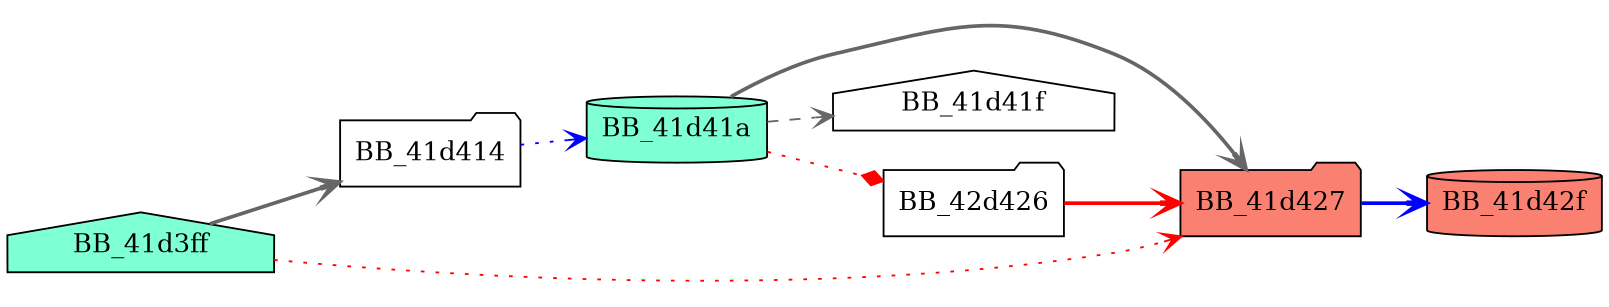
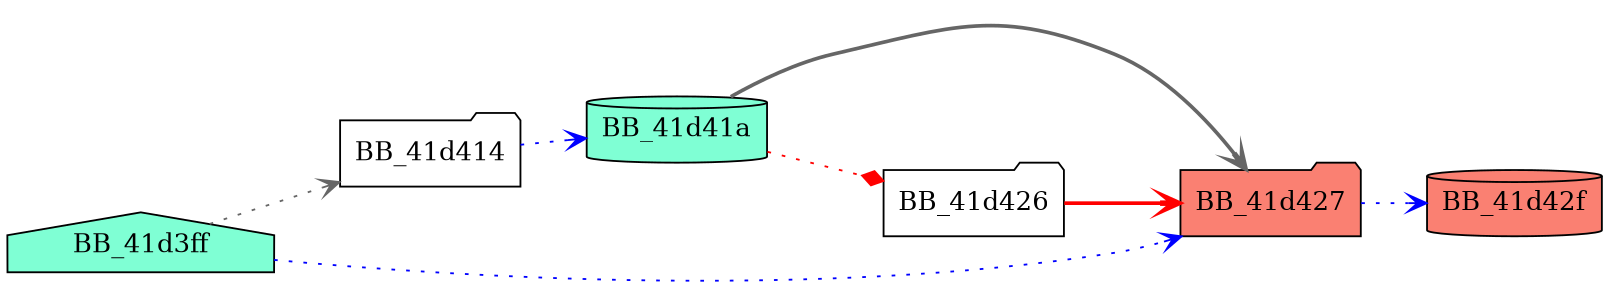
(974, 104) -> none
(974, 203) -> (974, 203)
(1385, 203) -> (1385, 203)
(266, 206) -> (266, 206)
(720, 280) -> (720, 280)
